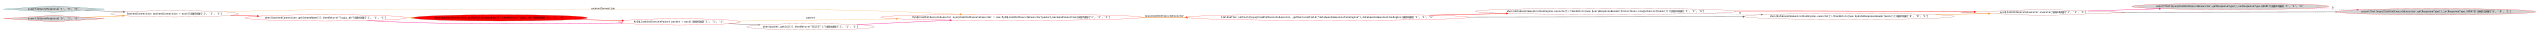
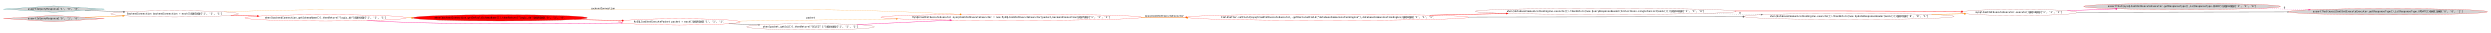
(2043, 12) -> (2019, 12)
